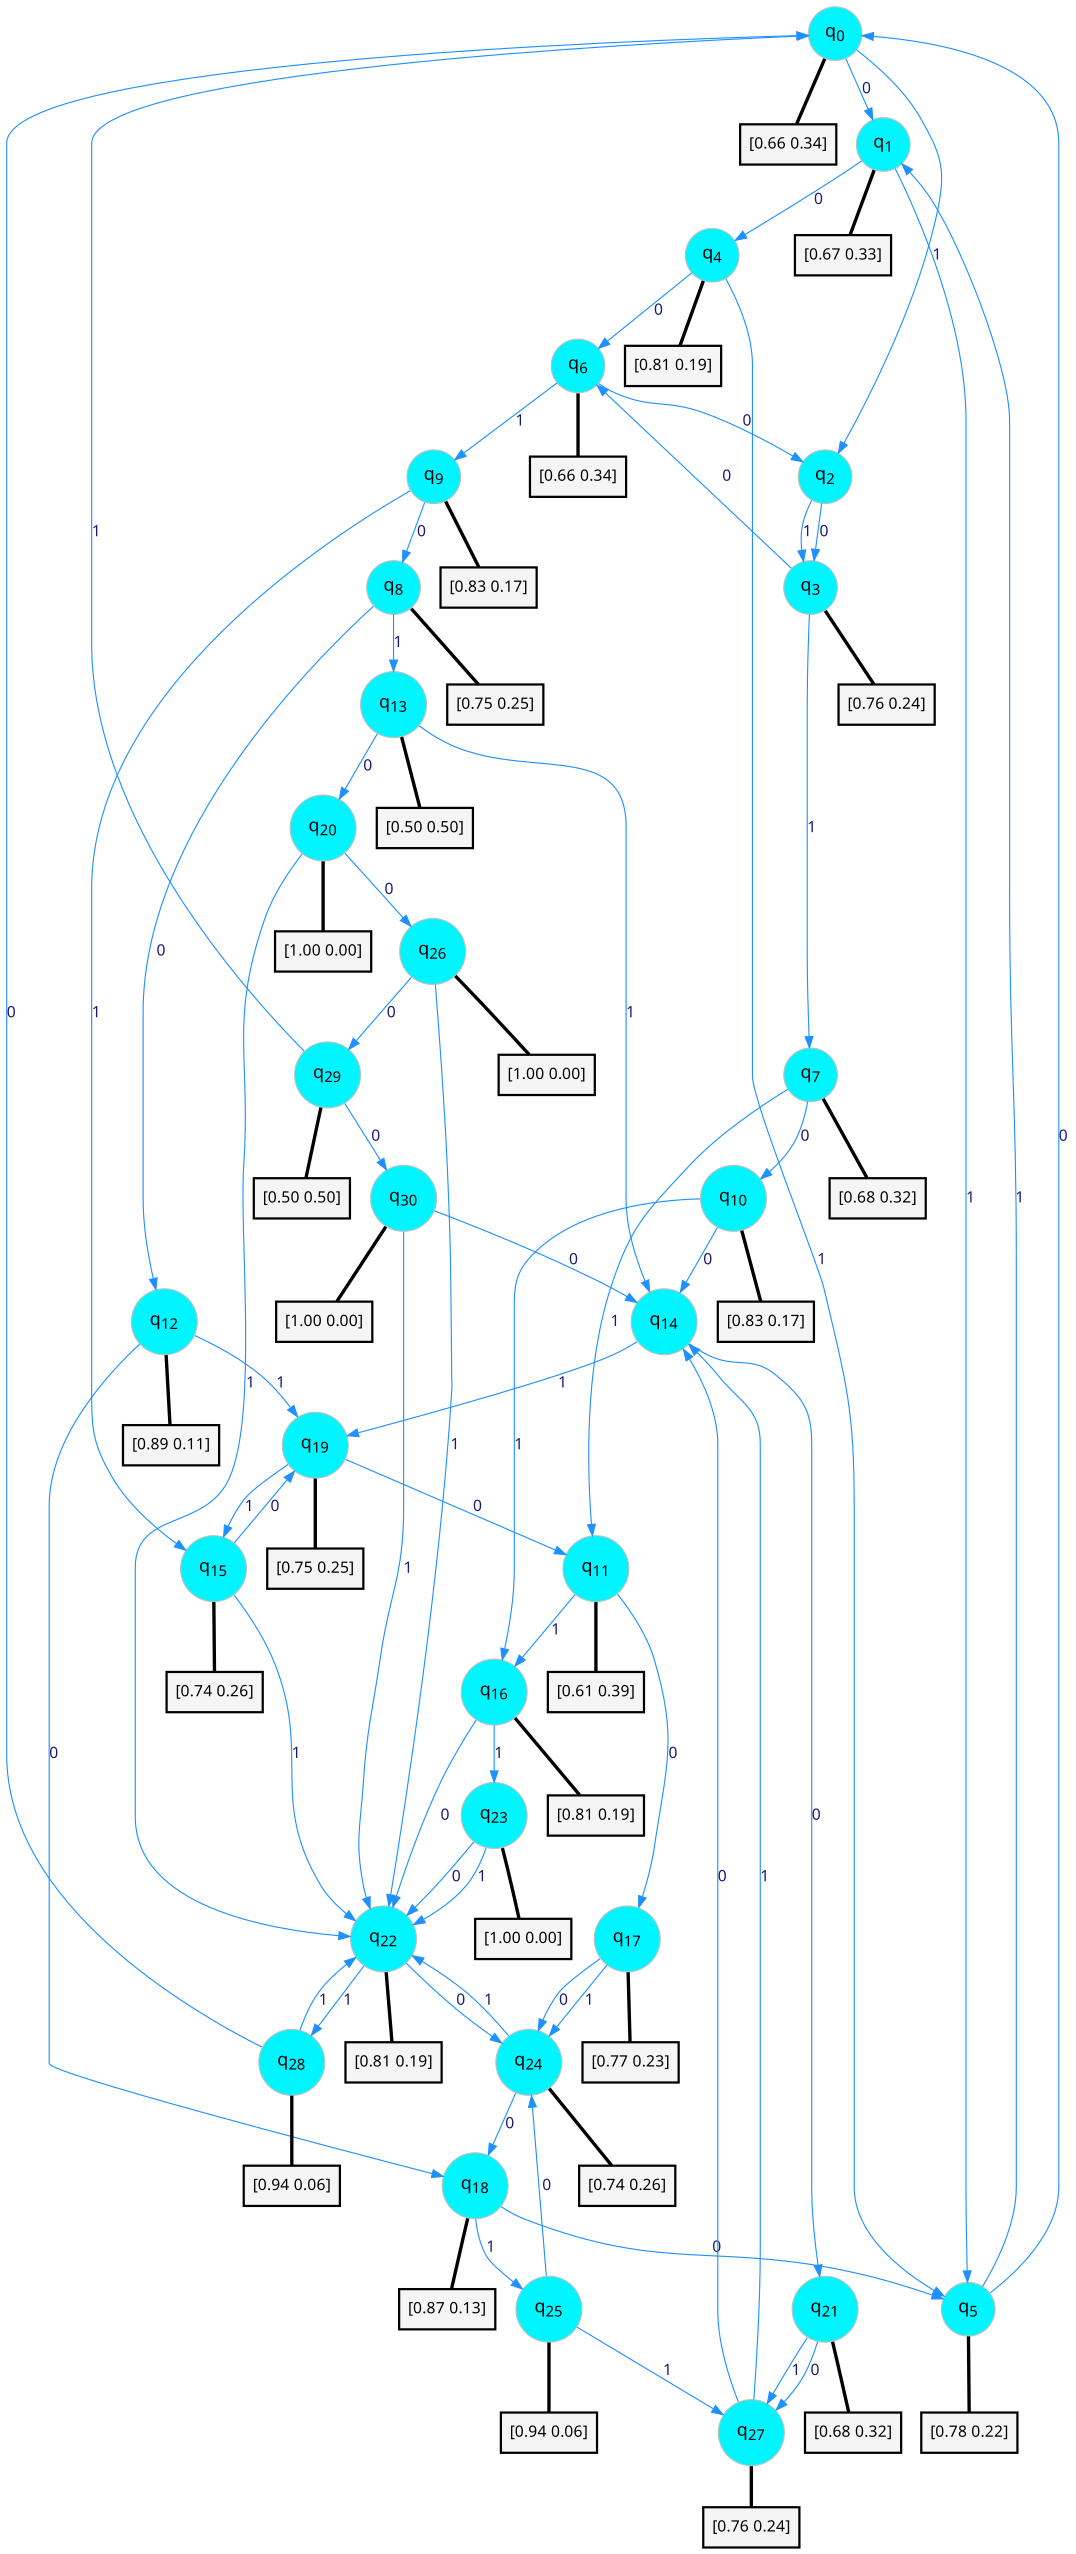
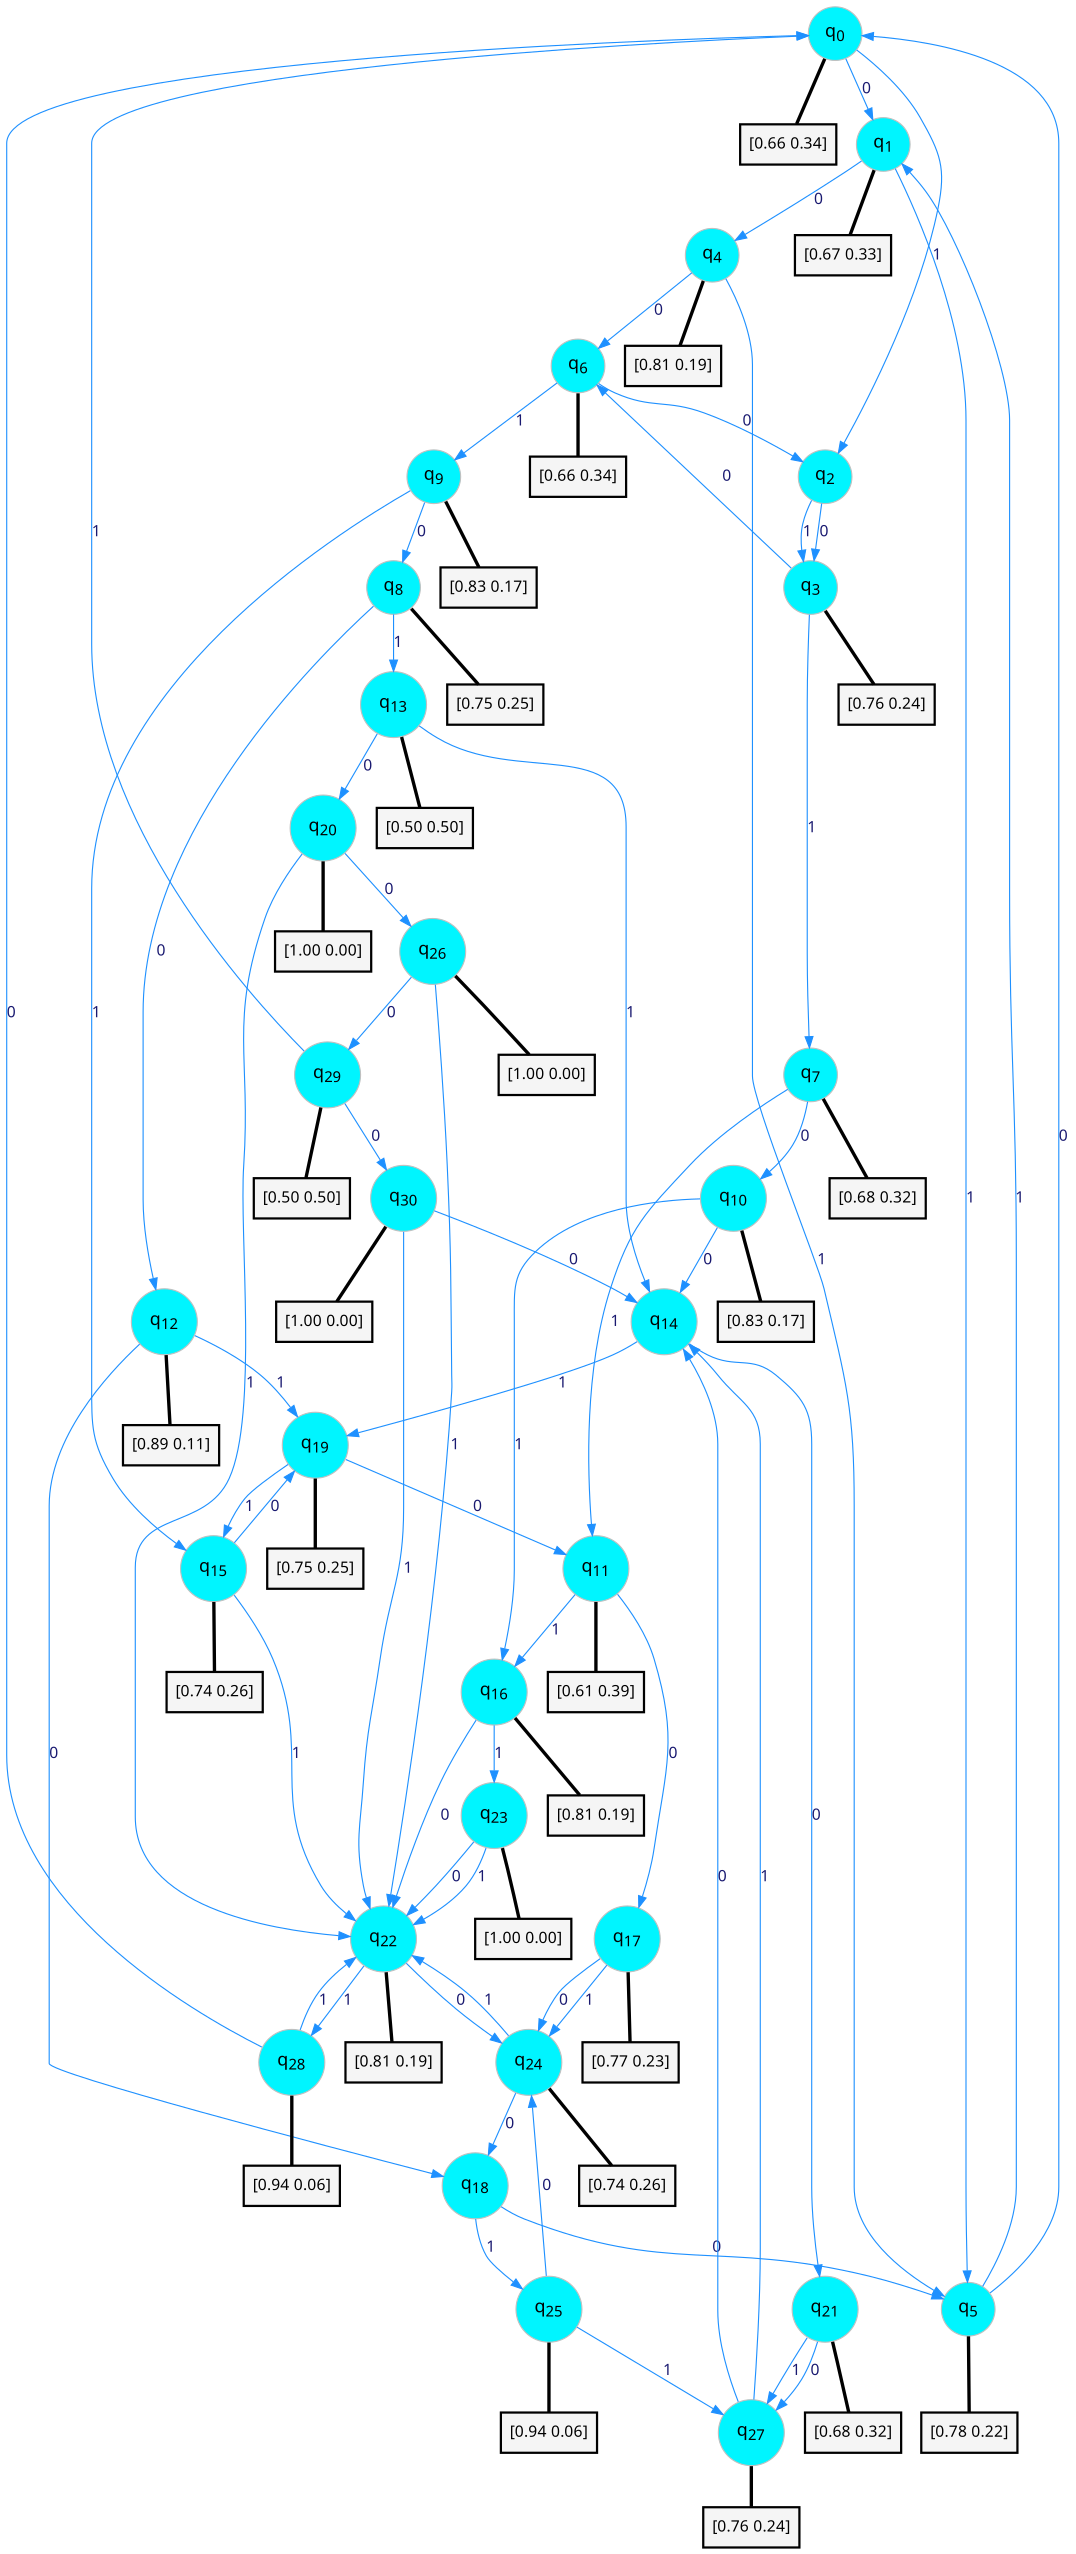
(447, 2309) -> none
